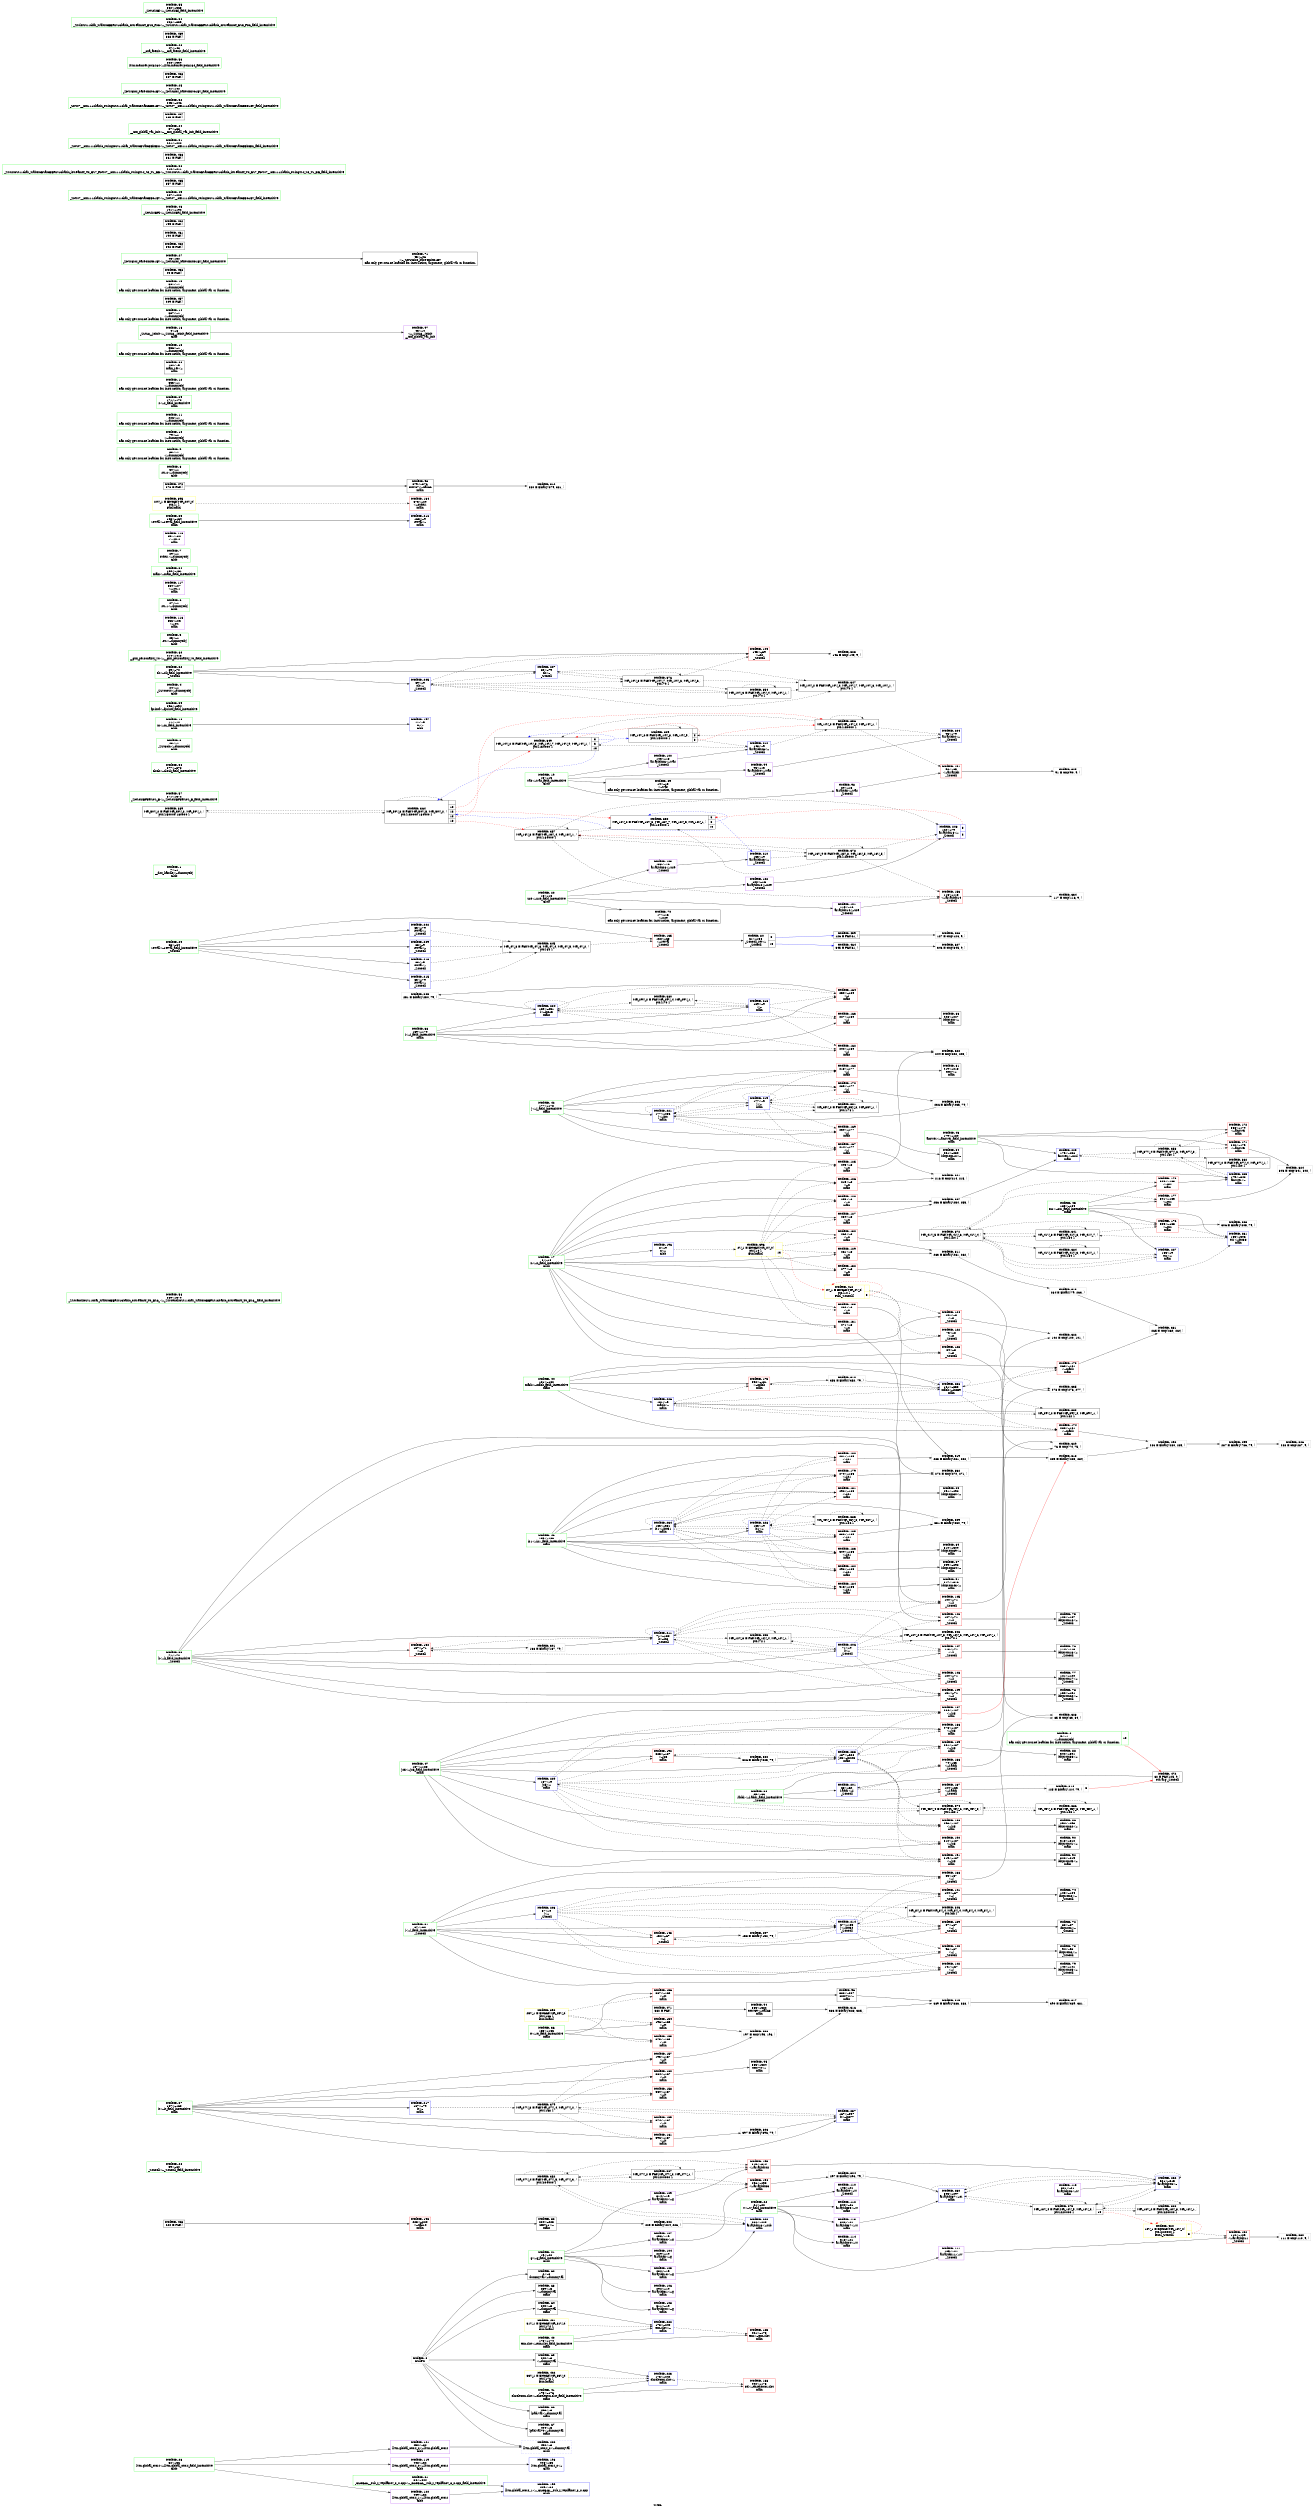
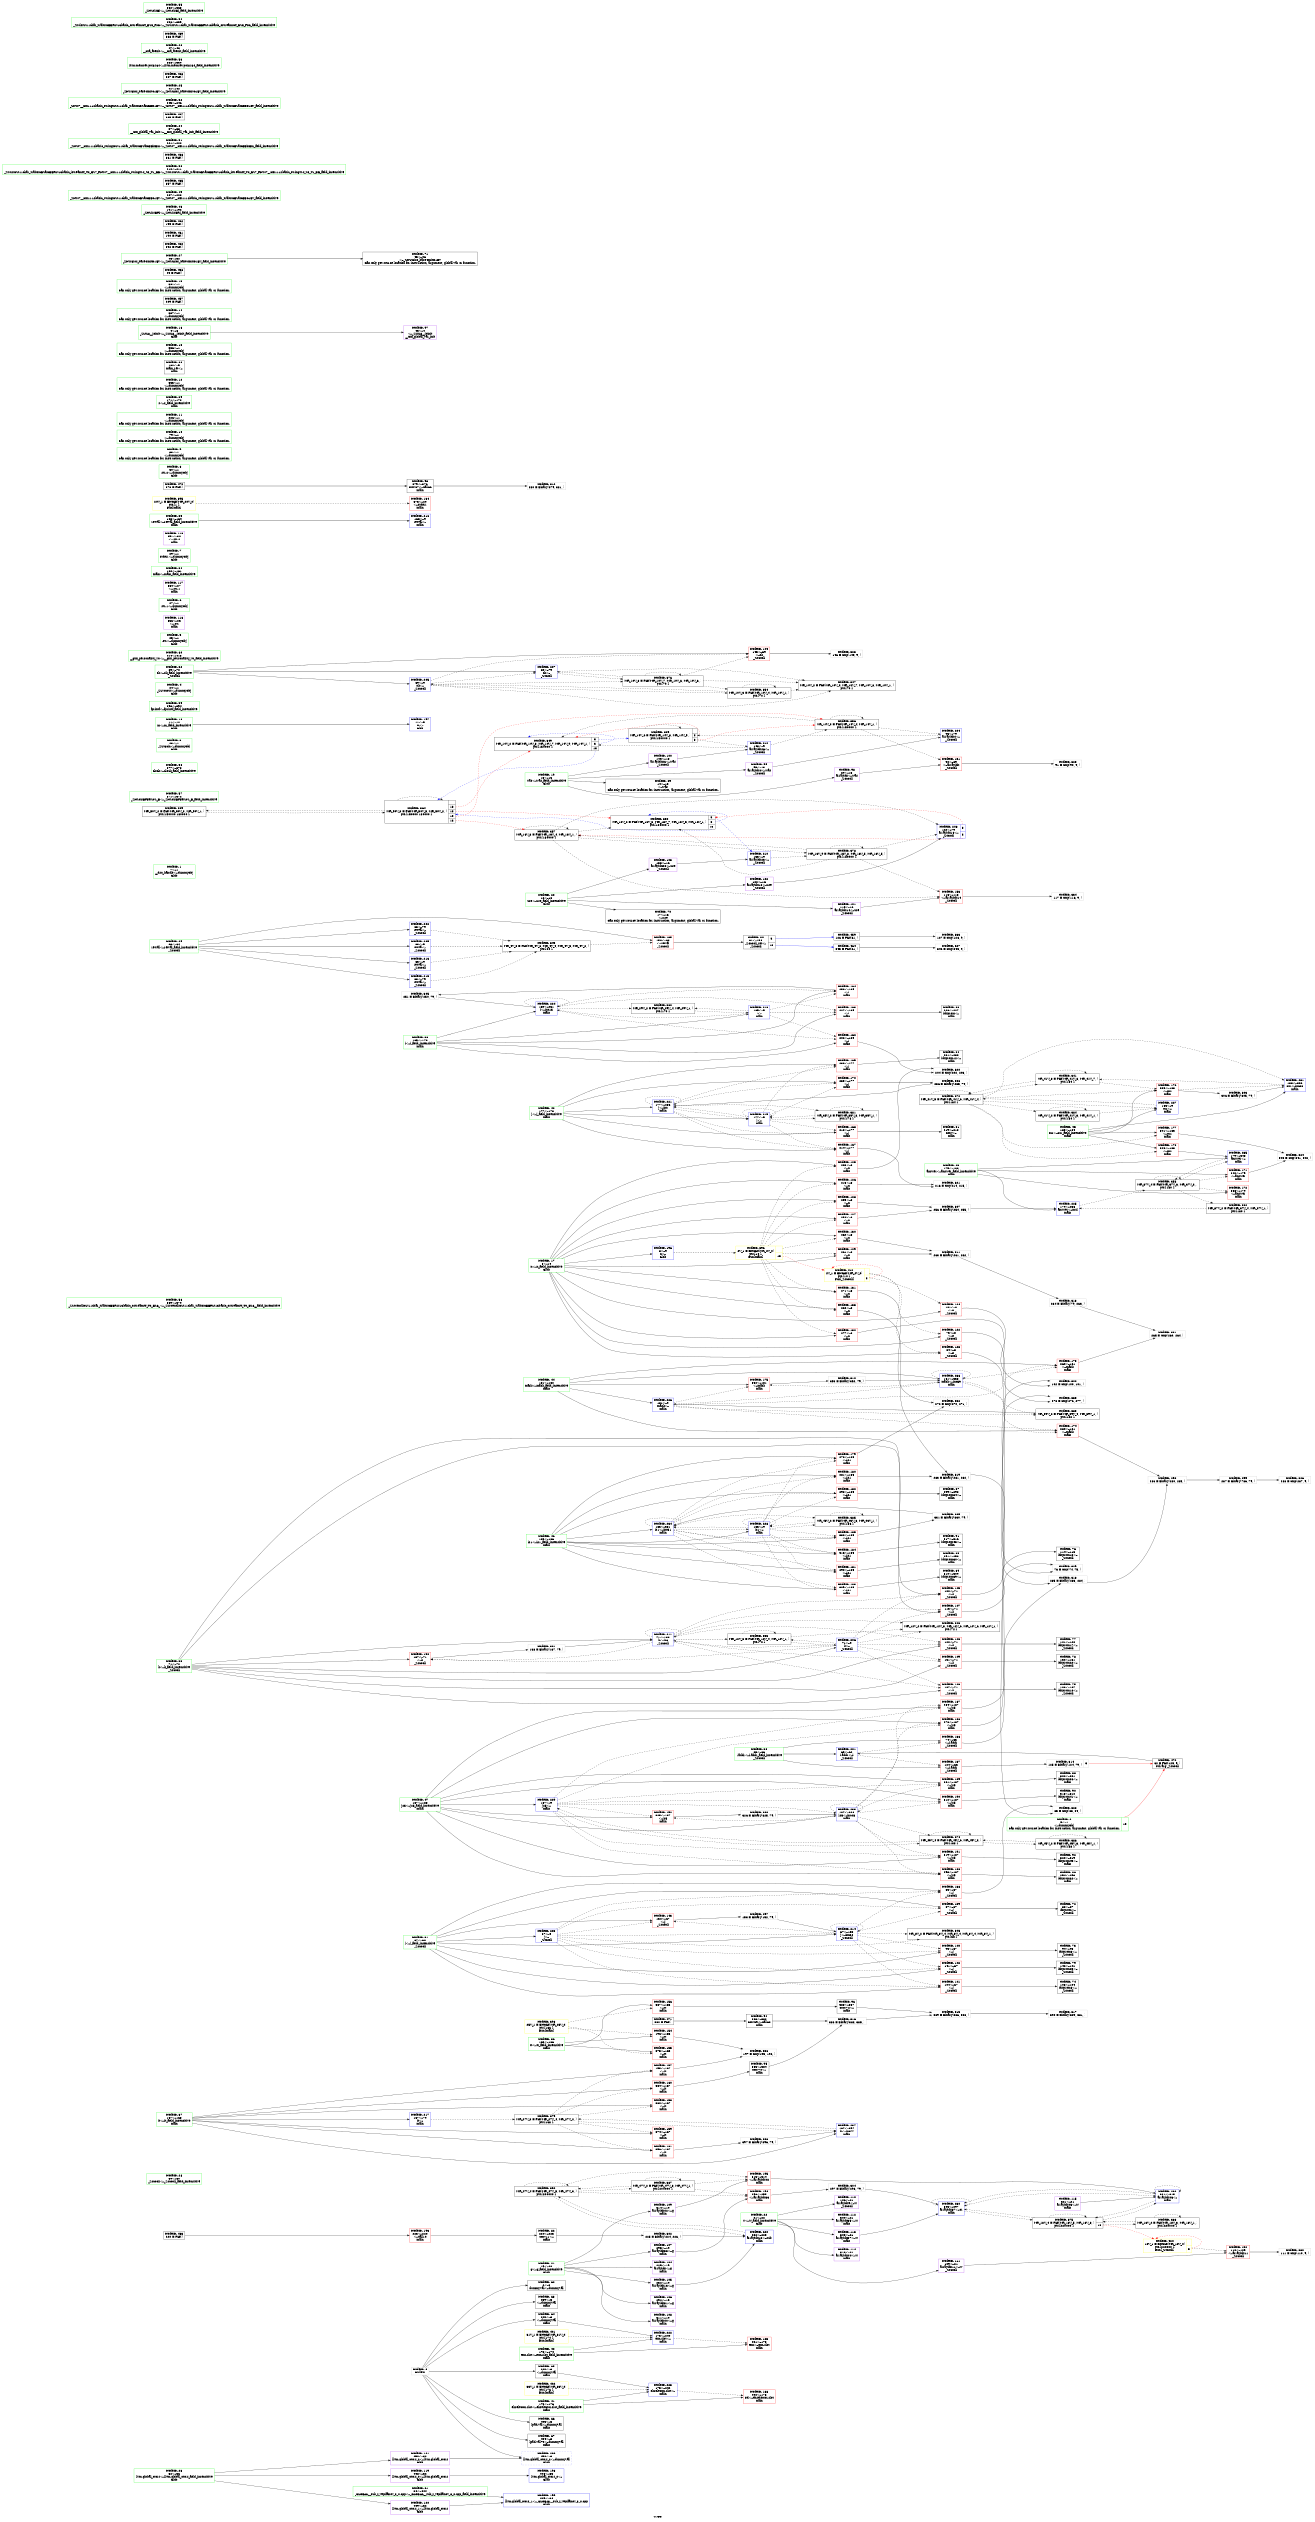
none -> (1269, 1089)
(1010, 1599) -> (1005, 1641)
